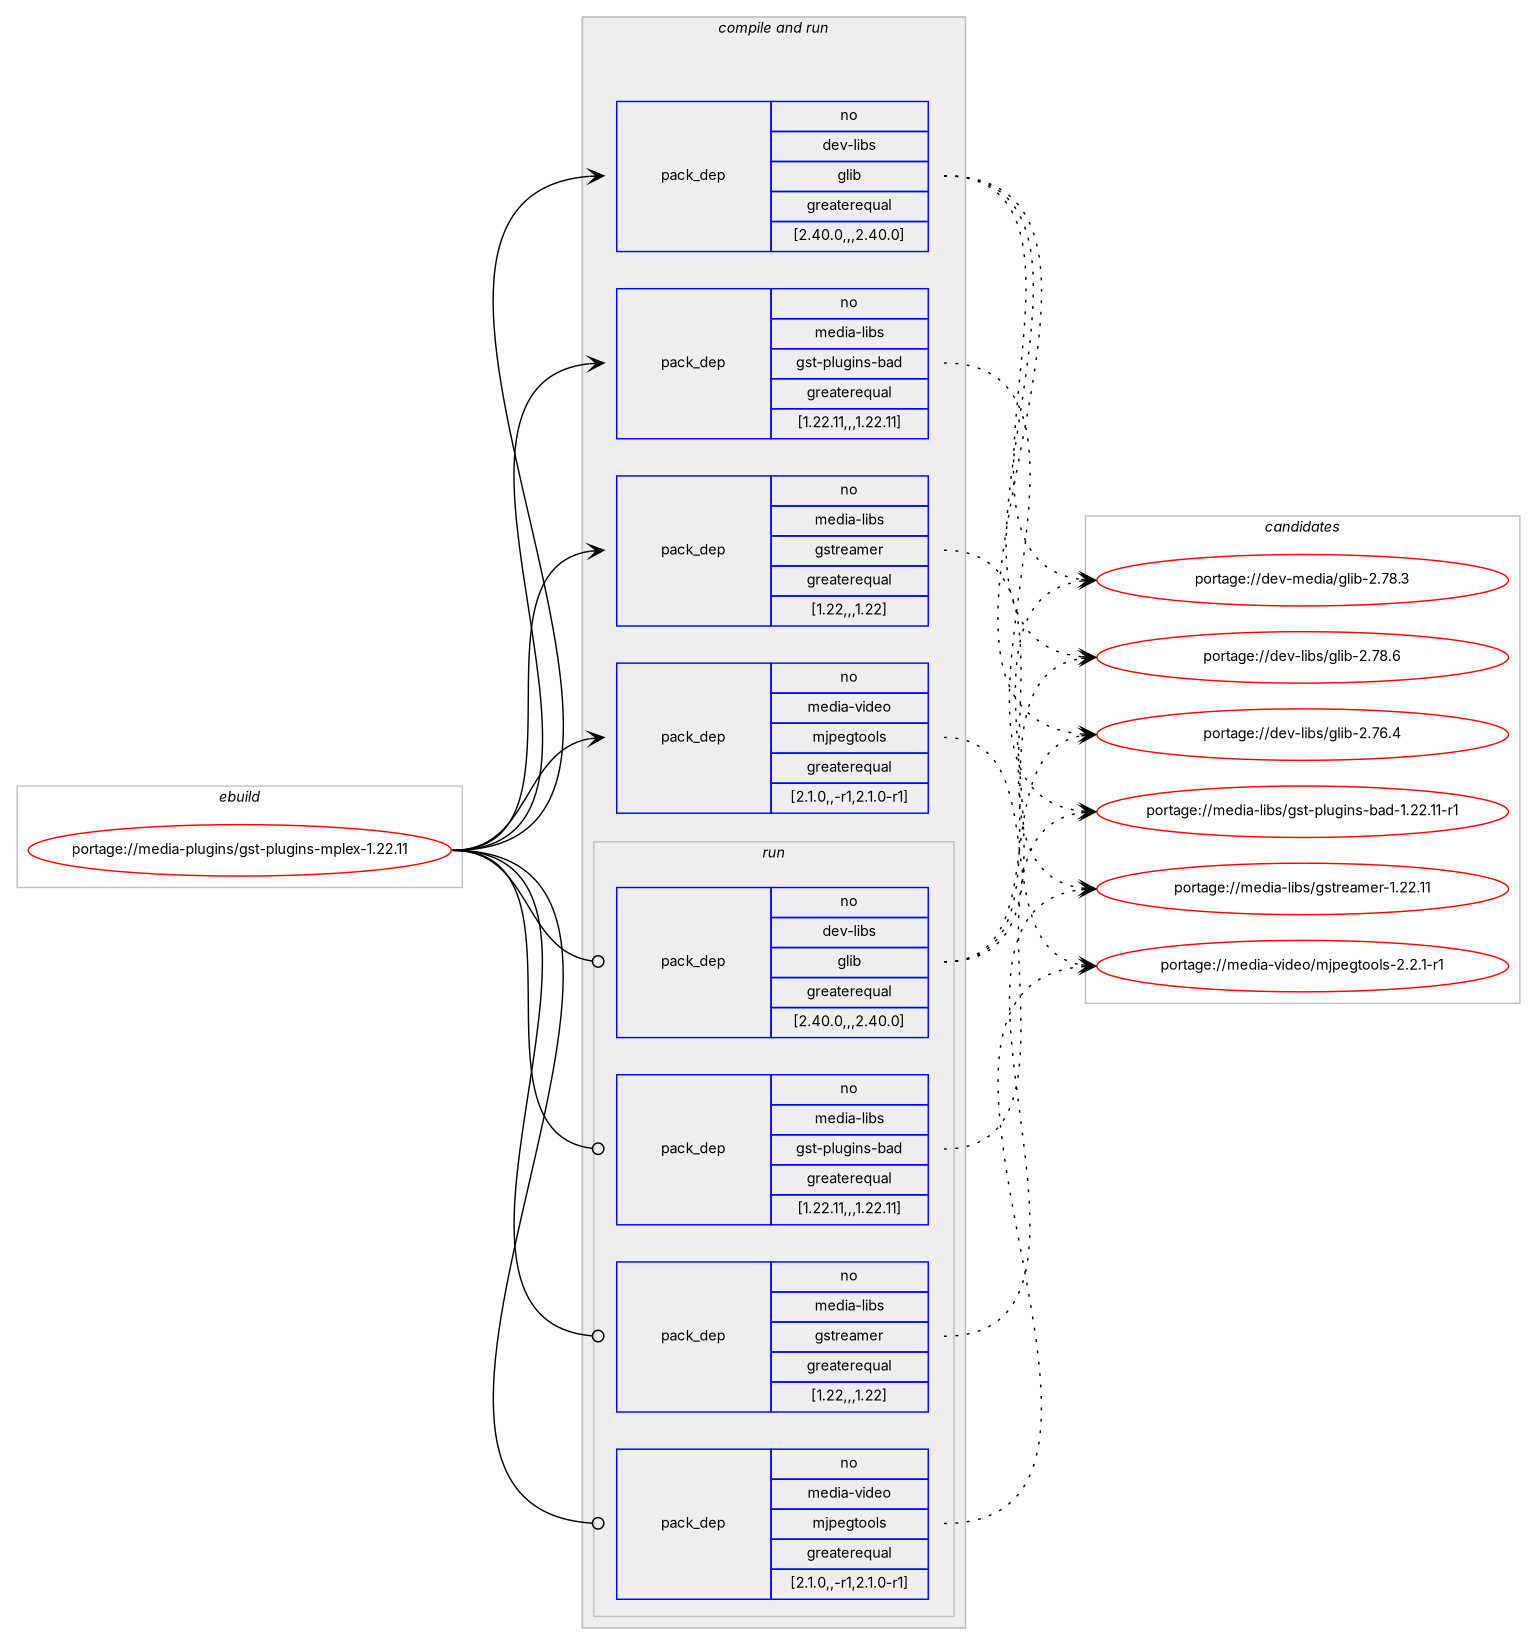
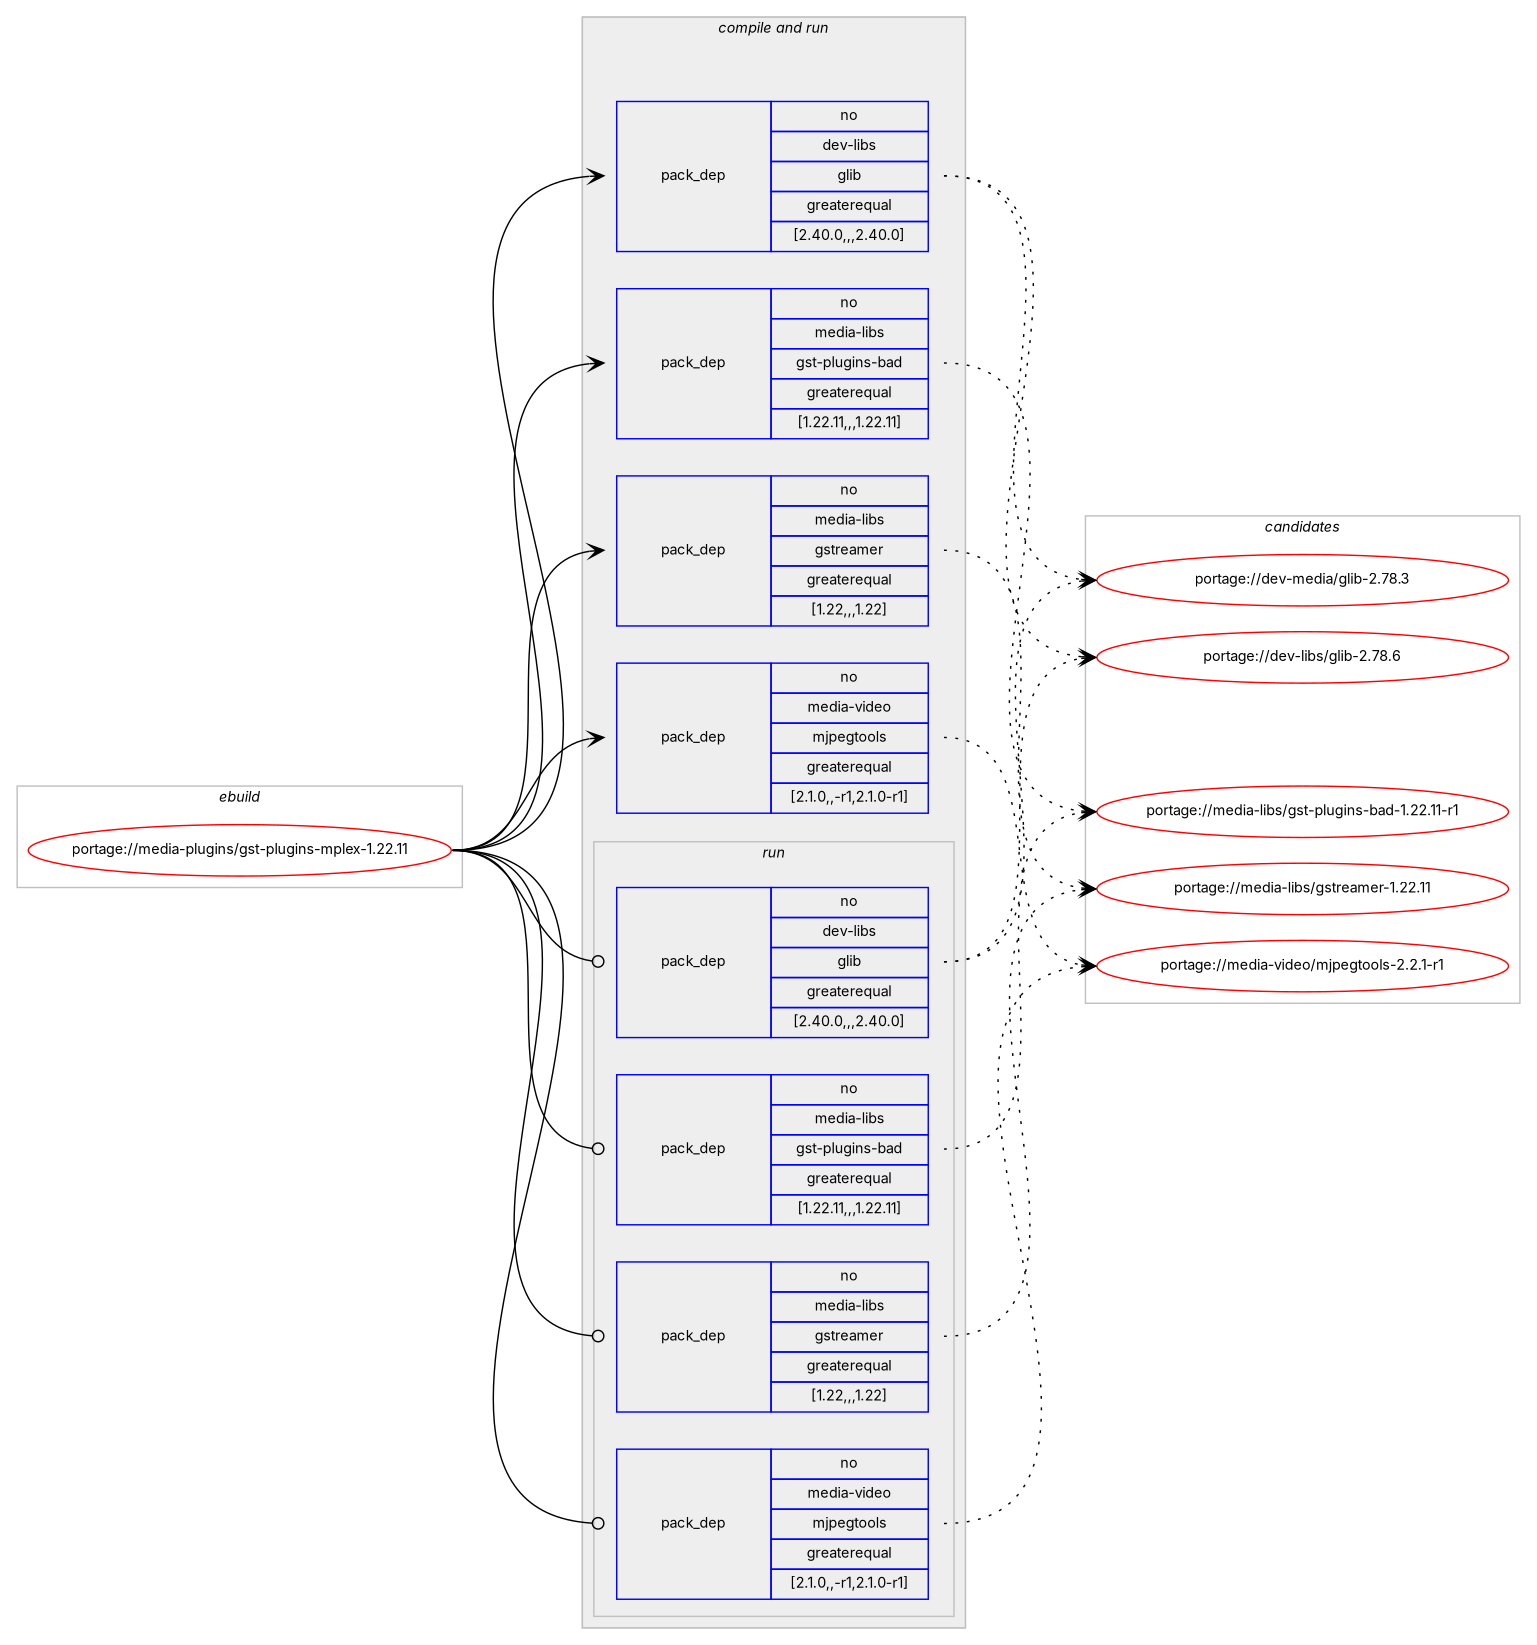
(1303, 735) -> none
